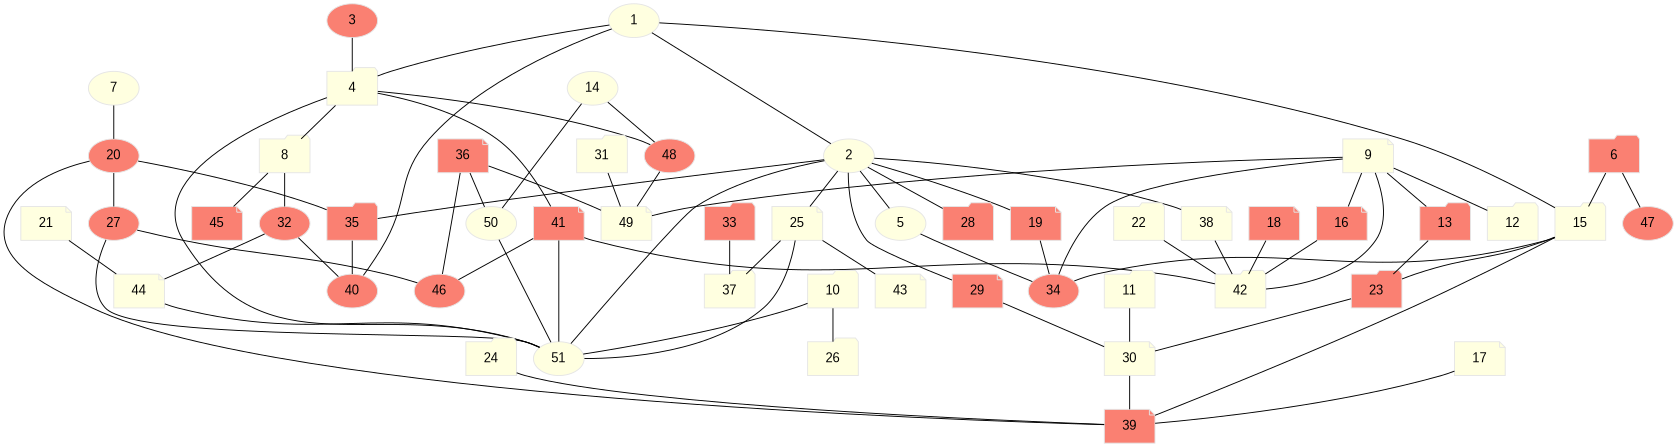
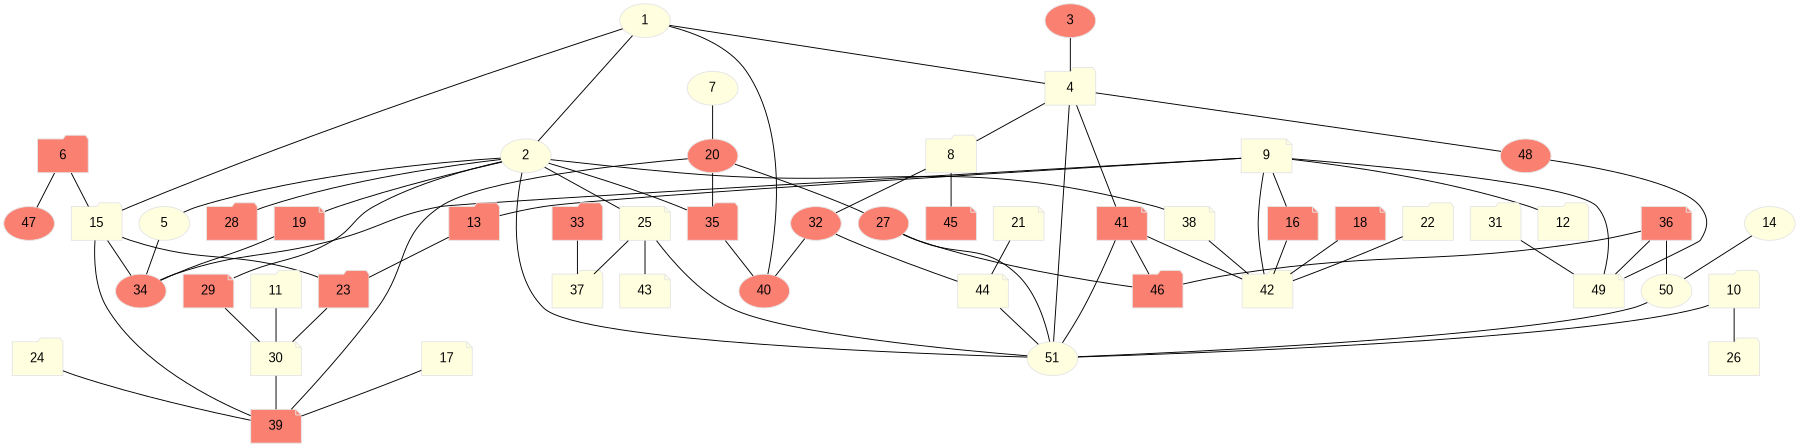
(631, 122) -> none
(440, 291) -> (1158, 291)
